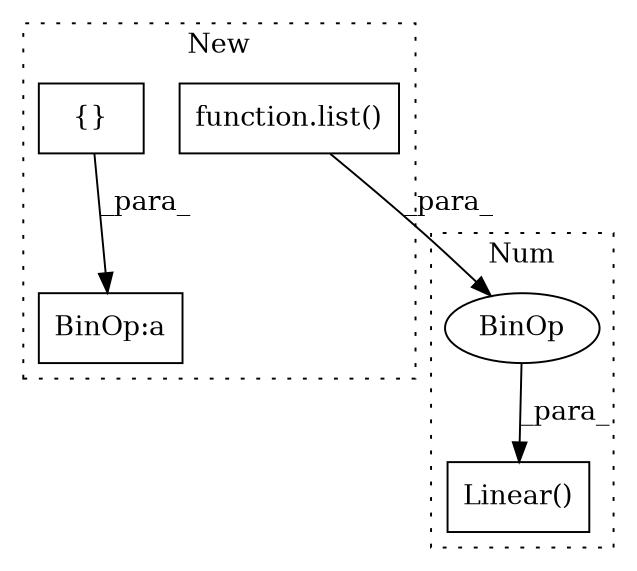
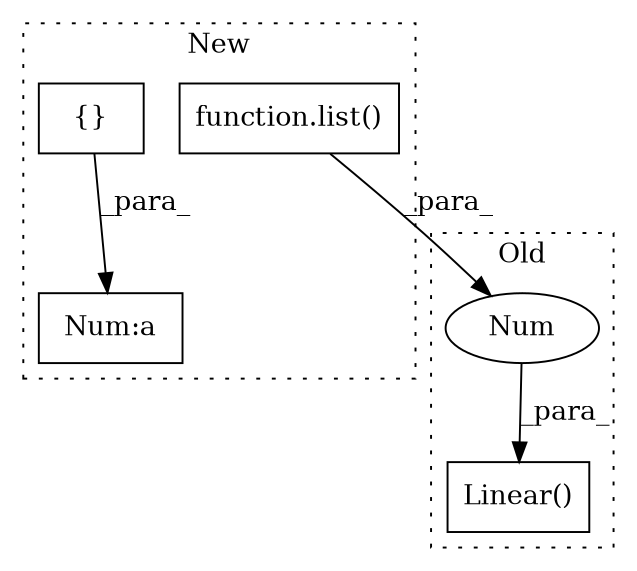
(522, 255) -> (522, 255)
(111, 328) -> (111, 328)
(522, 328) -> (522, 328)
